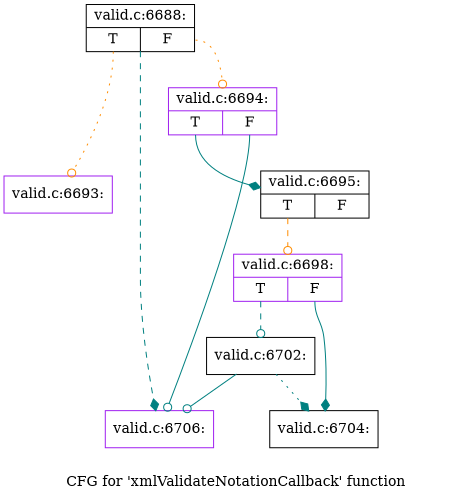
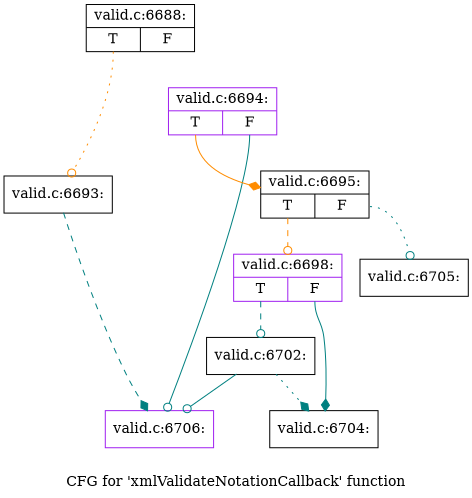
(216, 55) -> none
(213, 168) -> (213, 168)
(58, 195) -> (58, 195)
(140, 225) -> (98, 309)
none -> (414, 278)
